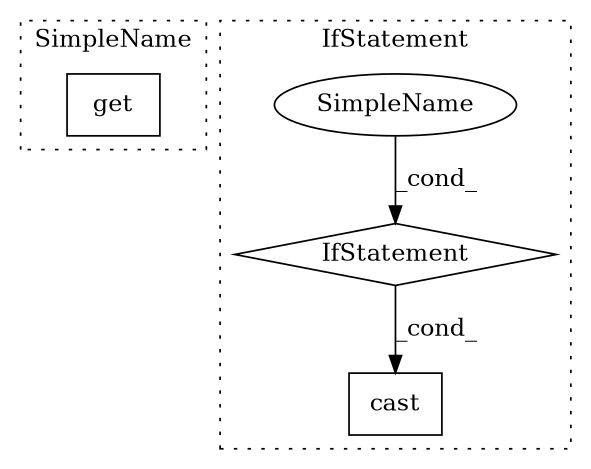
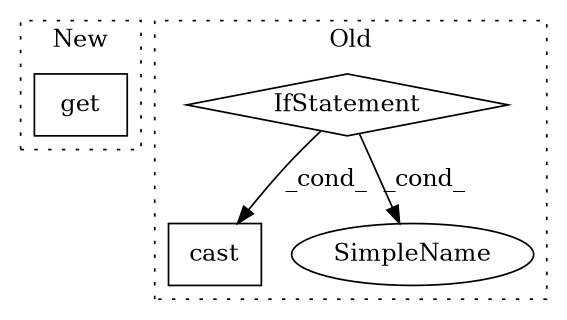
(113, 40) -> (81, 40)
(395, 40) -> (351, 40)
(395, 171) -> (376, 171)
